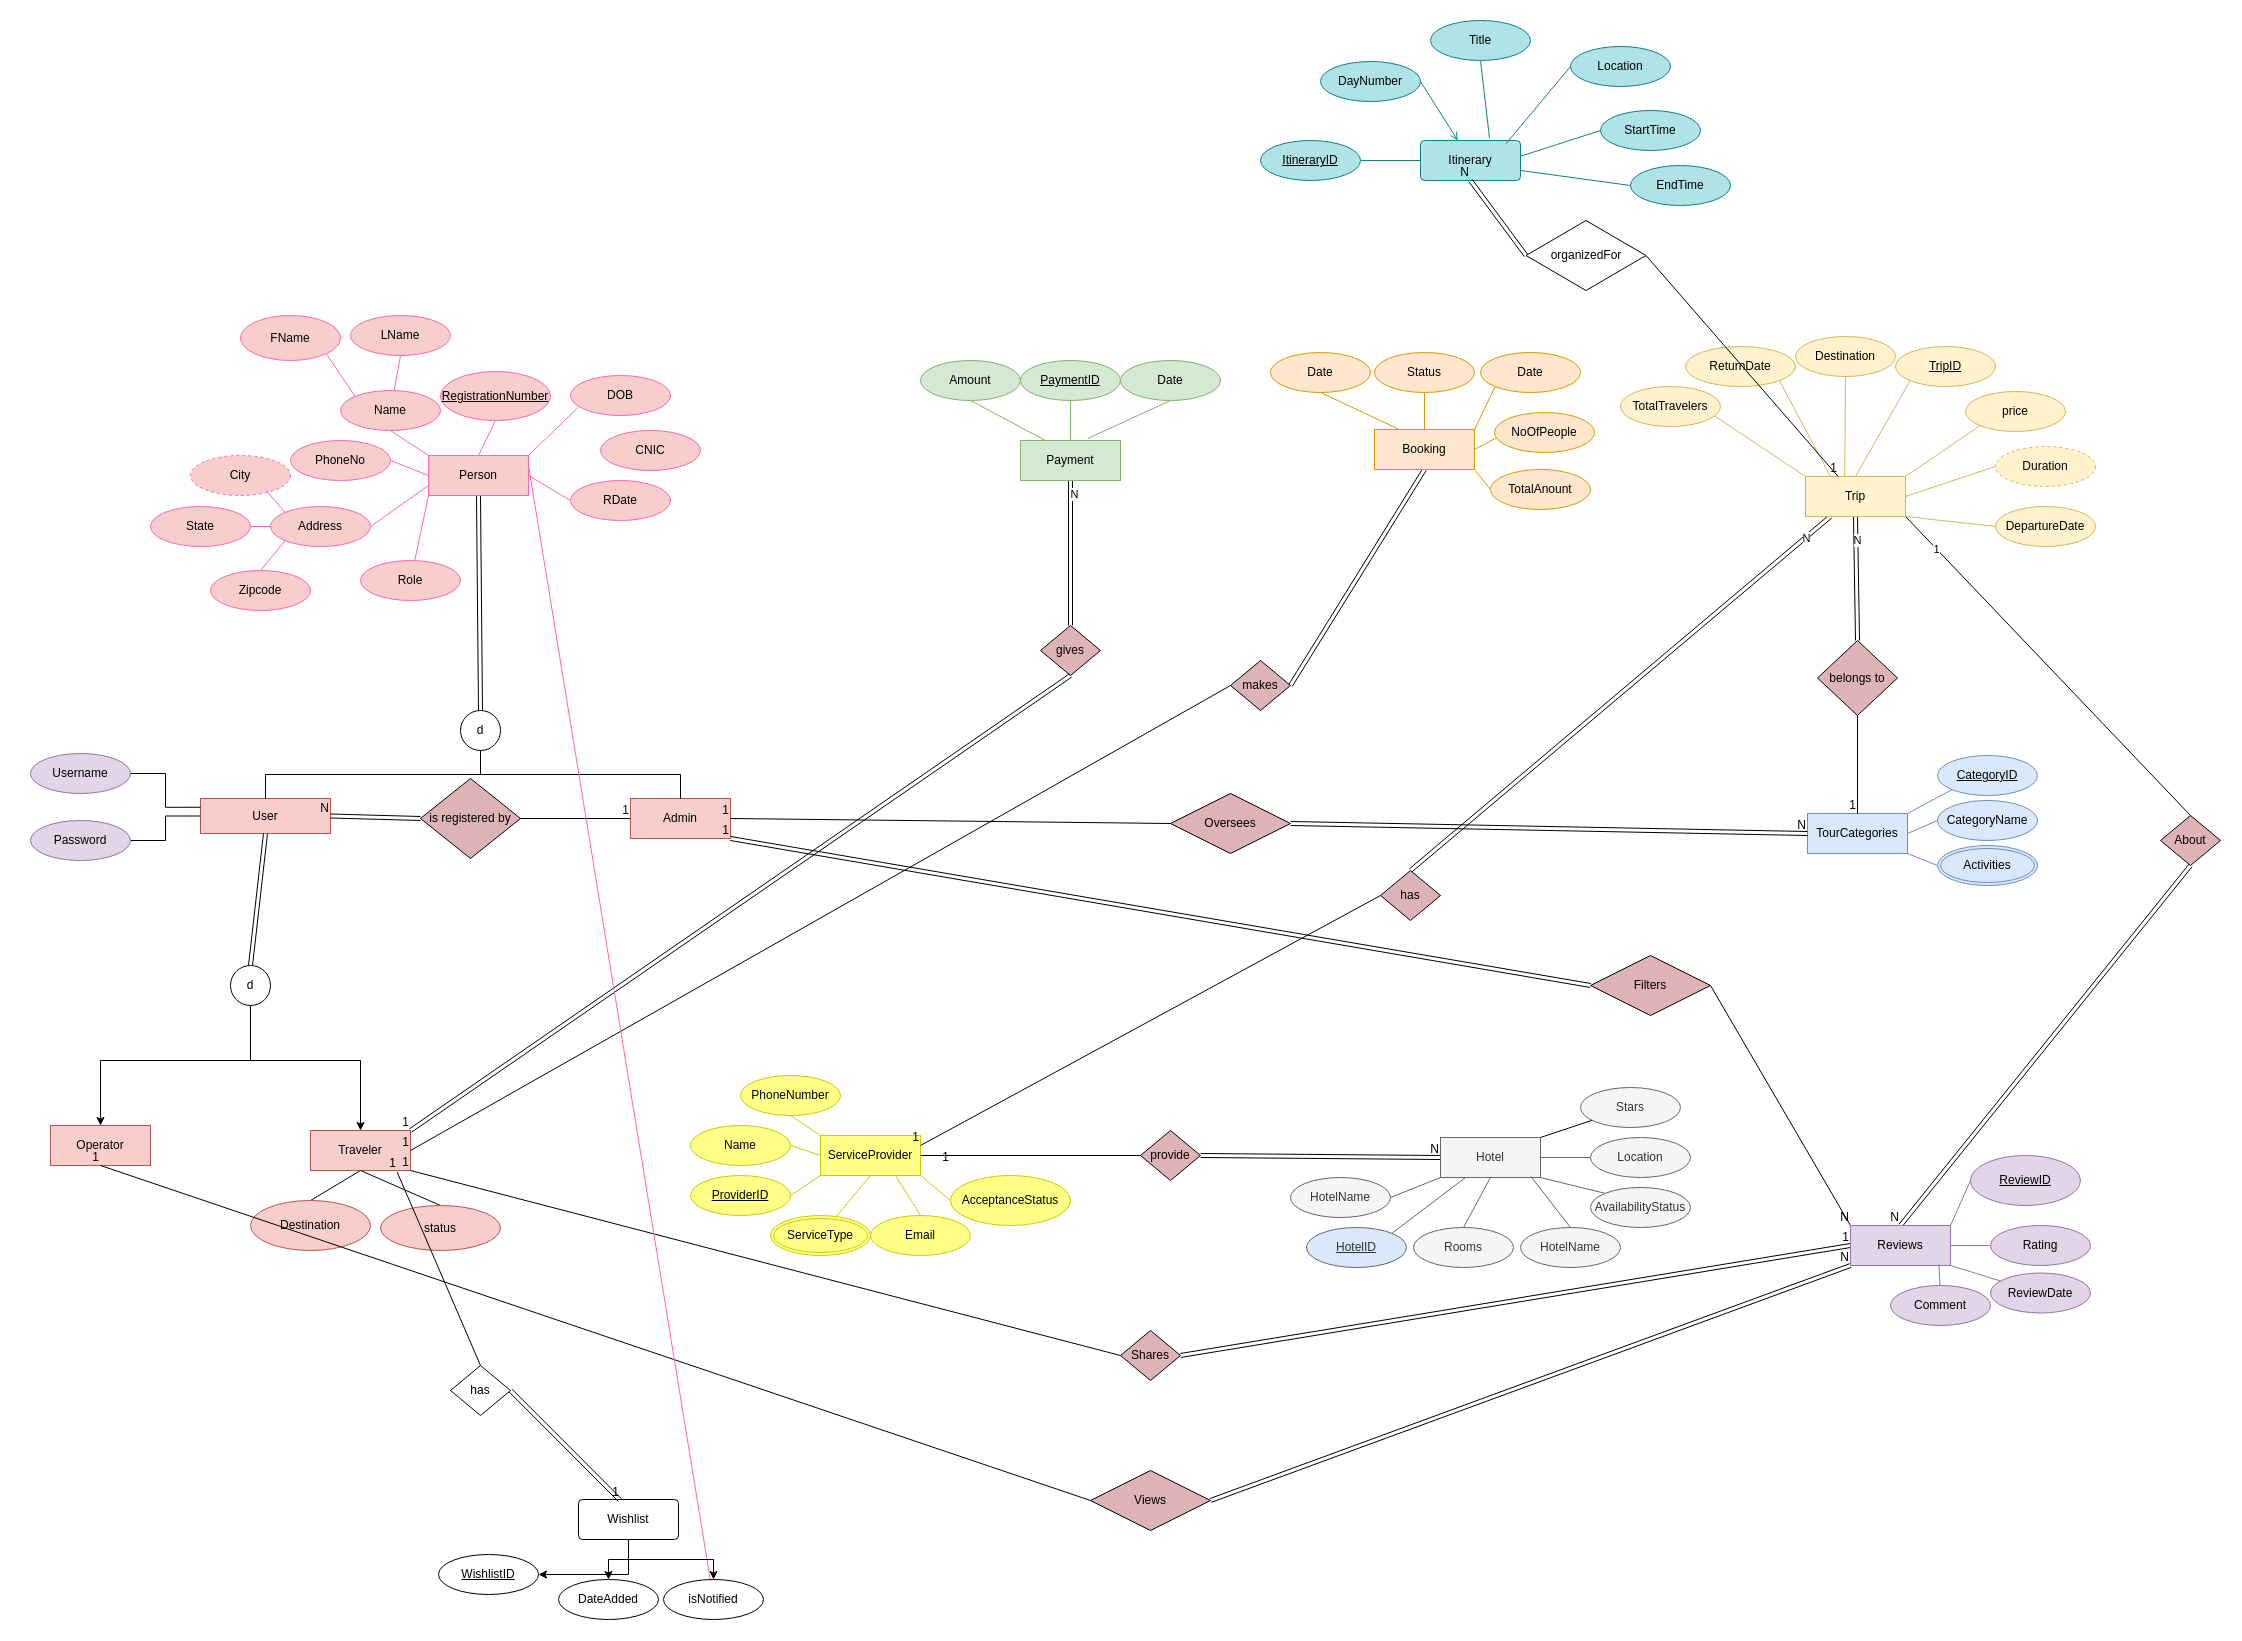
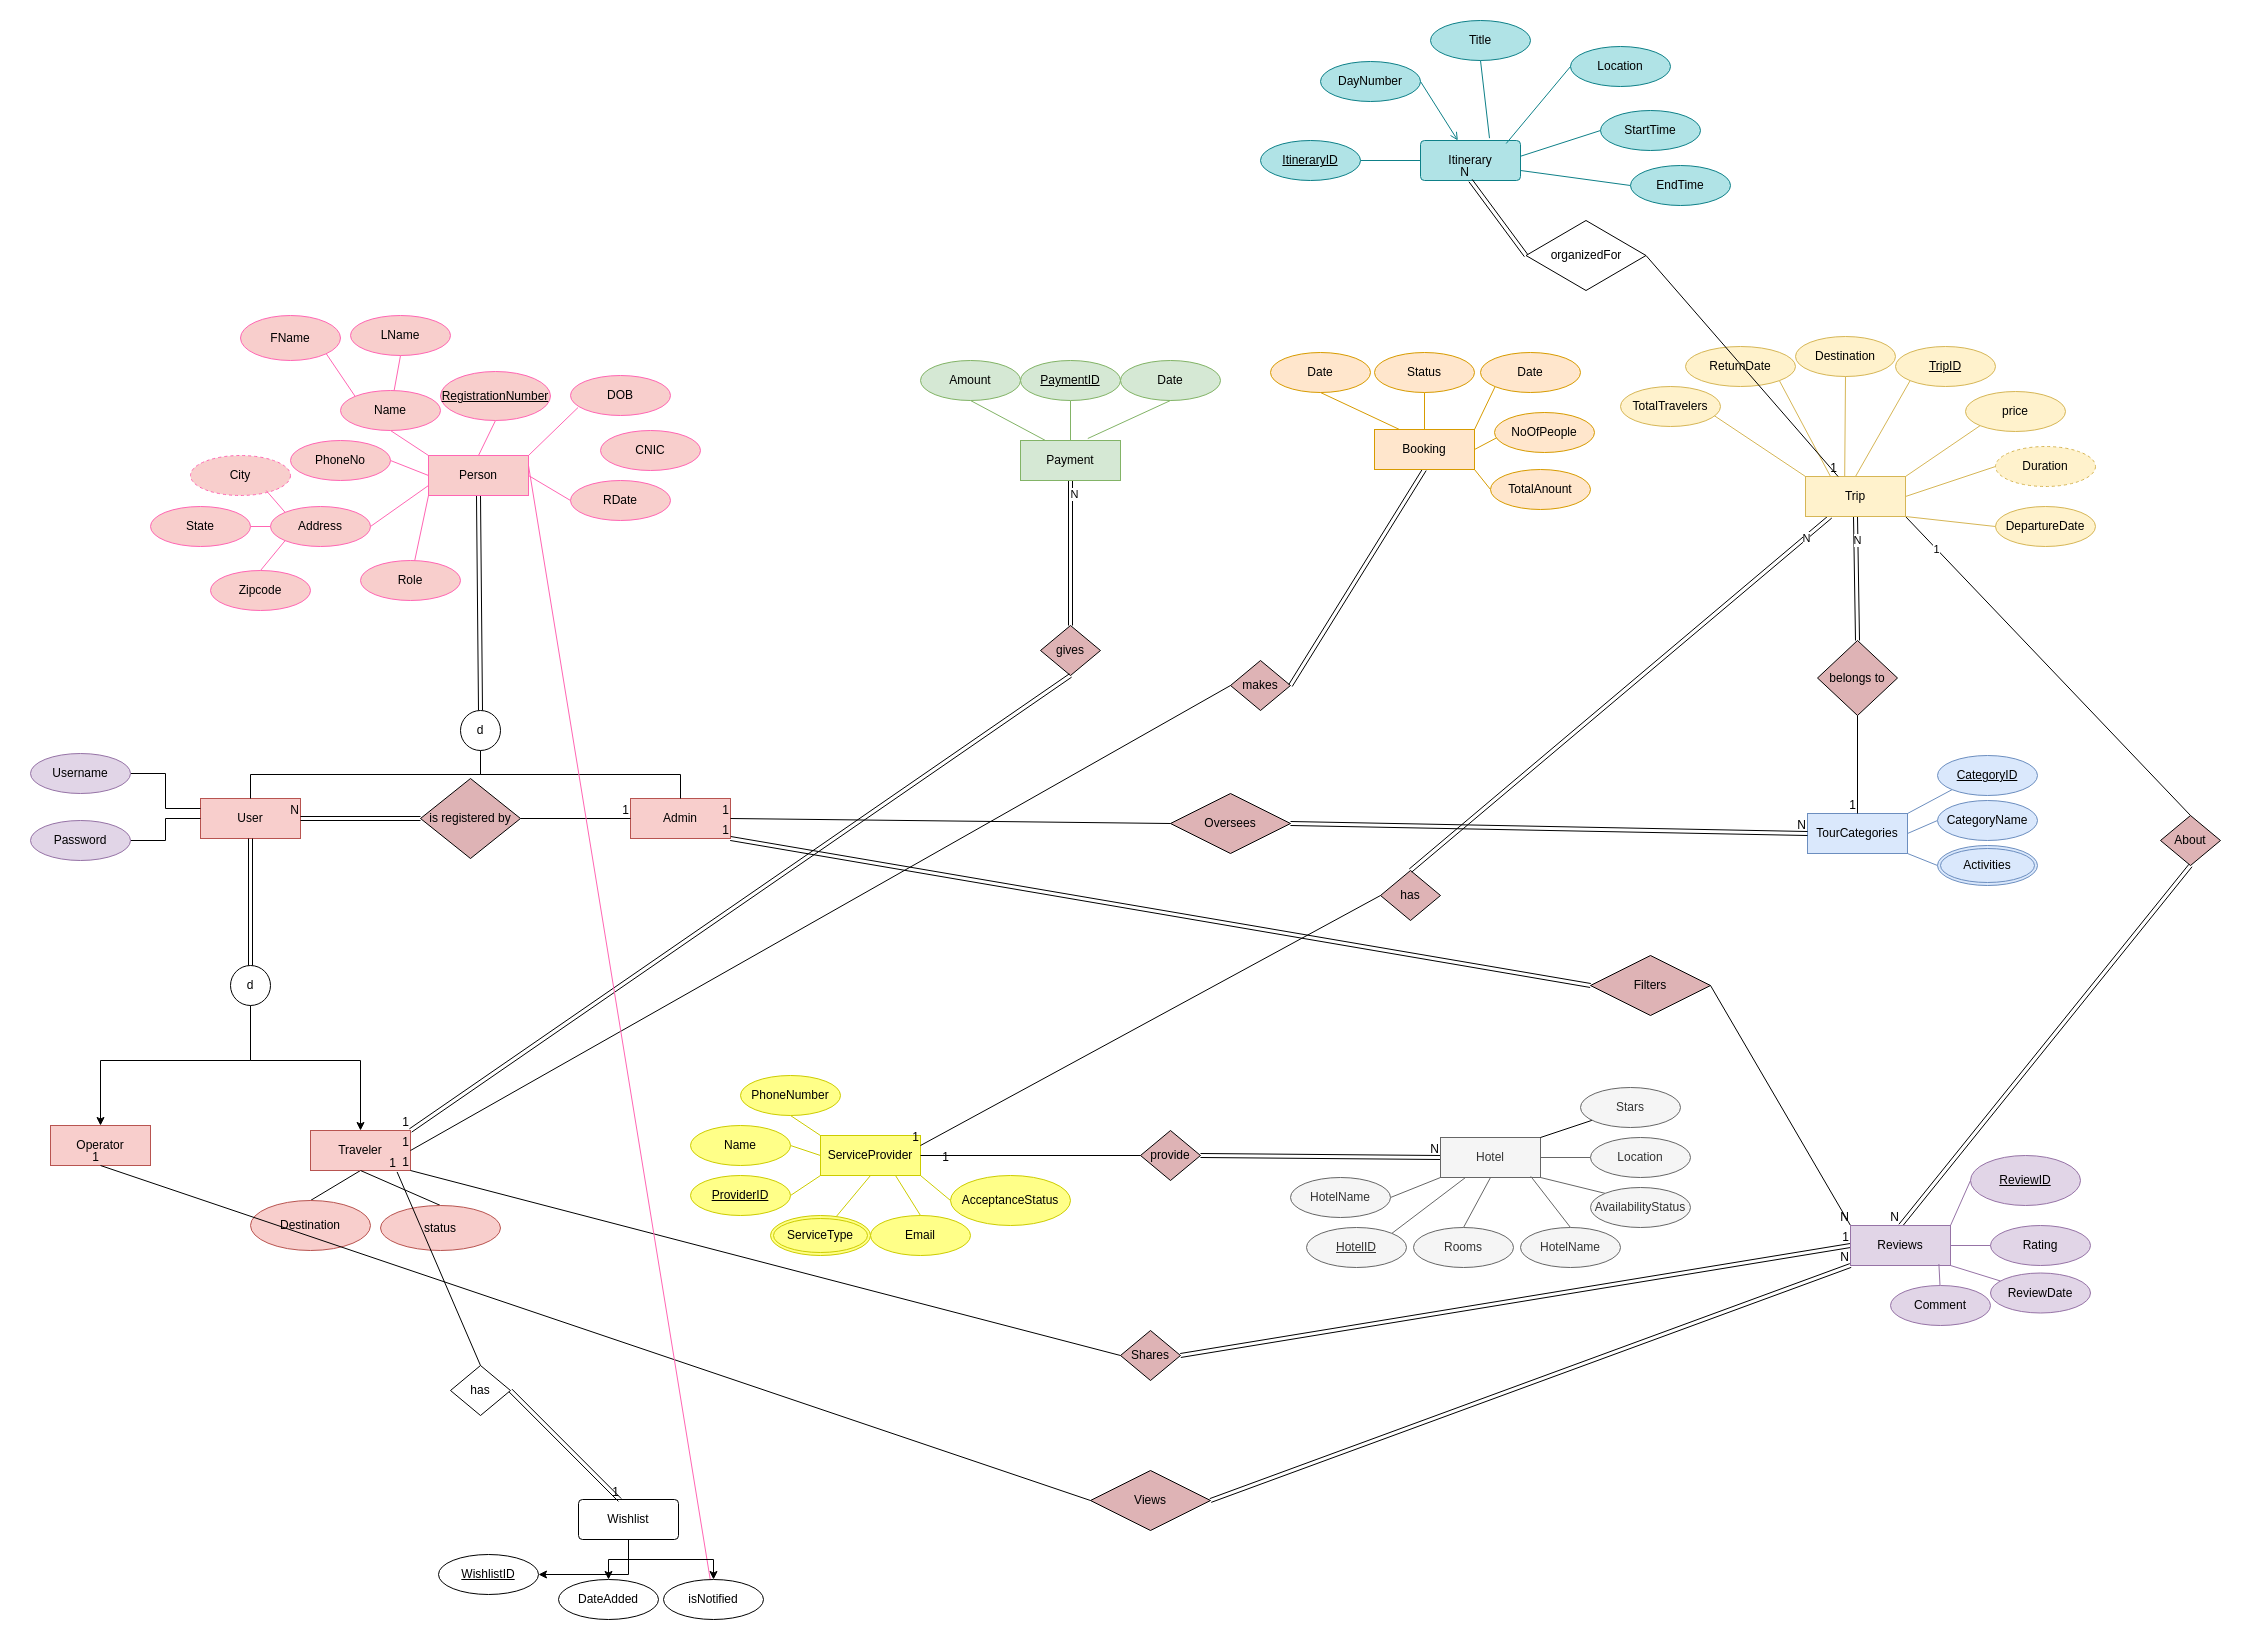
(266, 816) -> (251, 819)
(1357, 1248) -> (1357, 1248)
